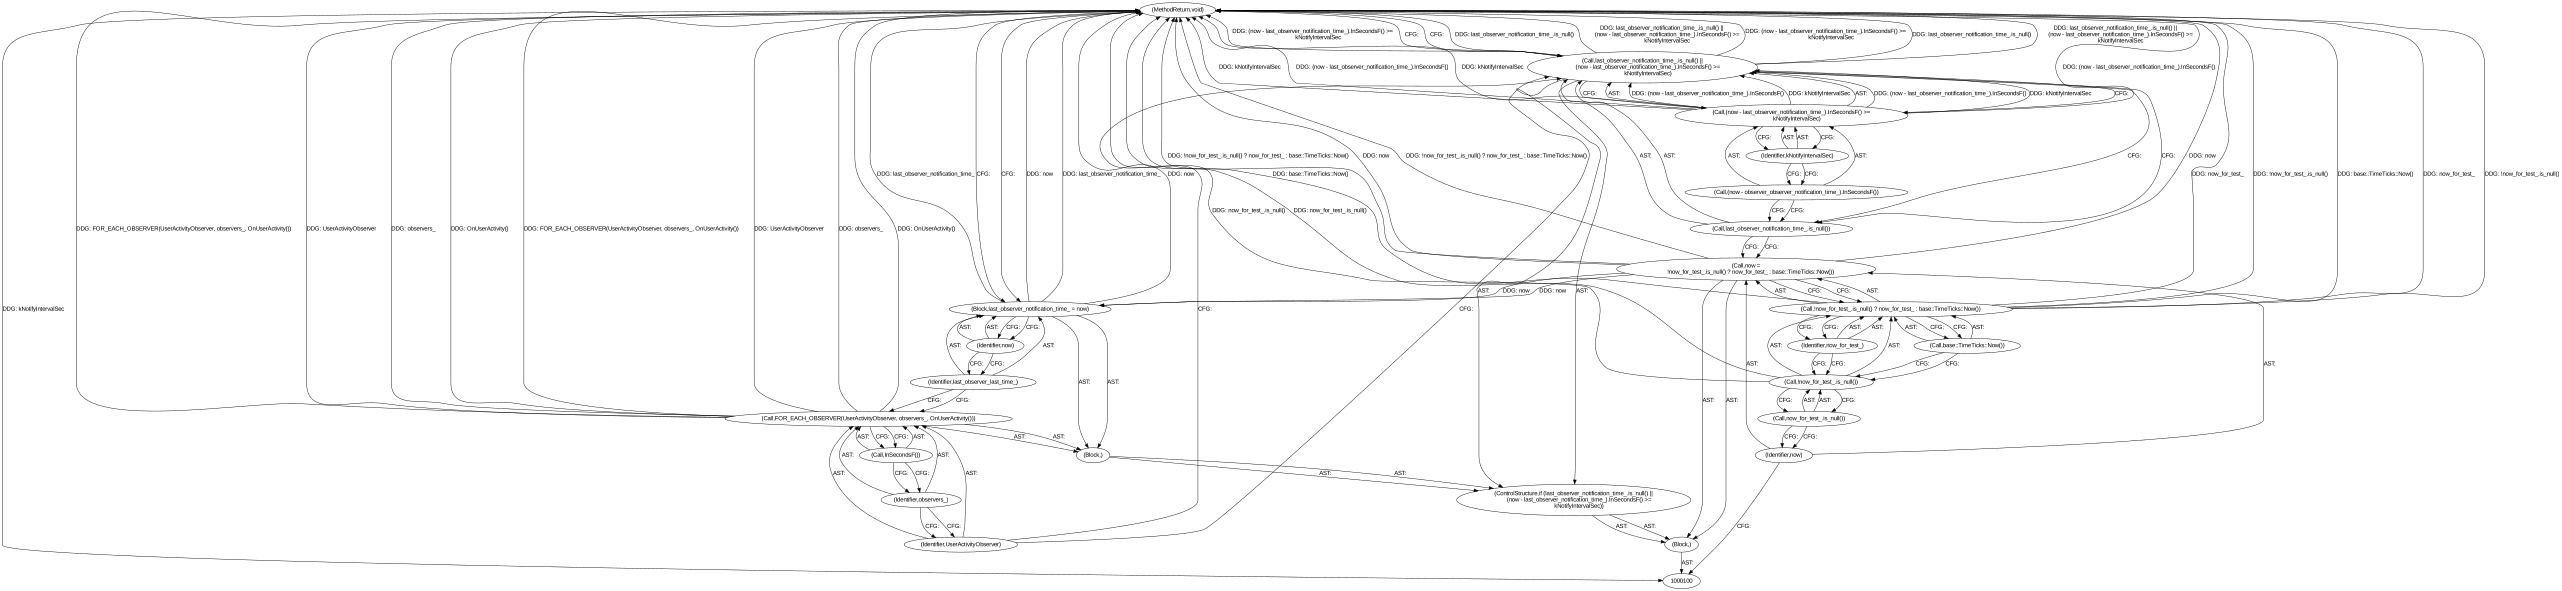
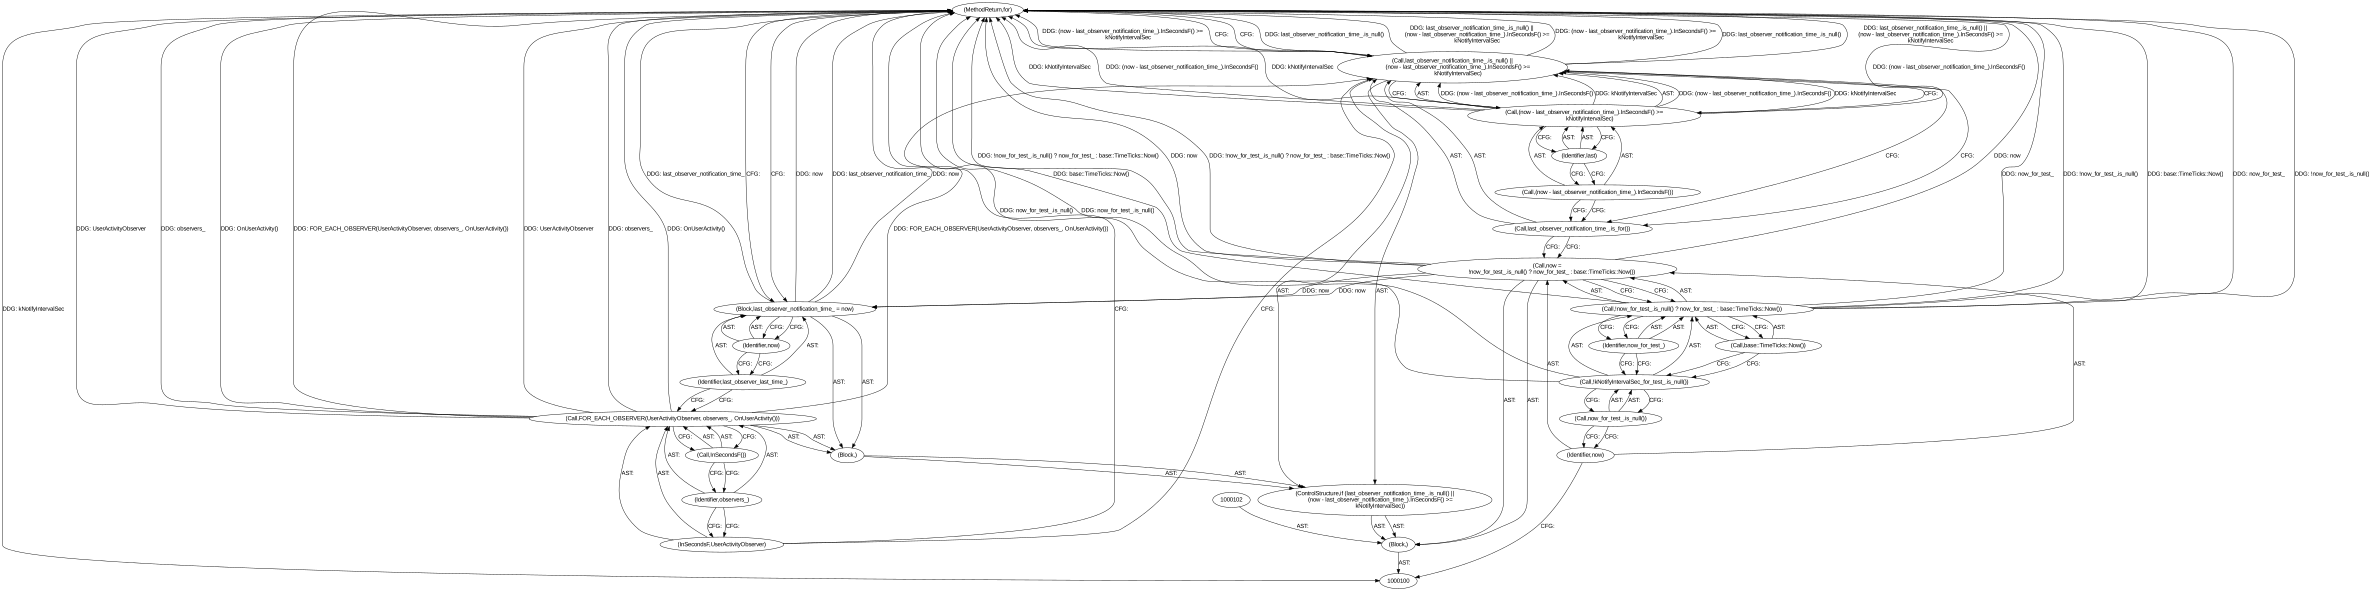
(1178, 10) -> (988, 10)
(1797, 156) -> (1579, 156)
(1796, 192) -> (1598, 192)
(1771, 229) -> (1572, 229)
(1821, 382) -> (1634, 382)
none -> (1231, 500)
(961, 545) -> (722, 545)
